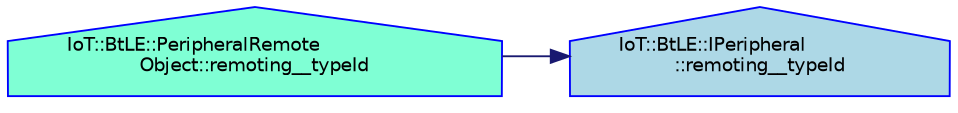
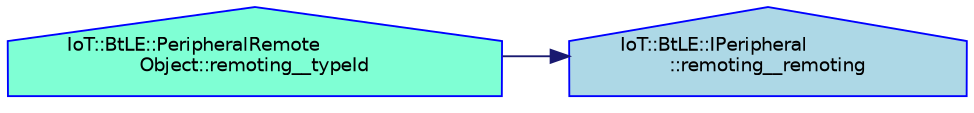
(760, 56) -> (768, 56)
